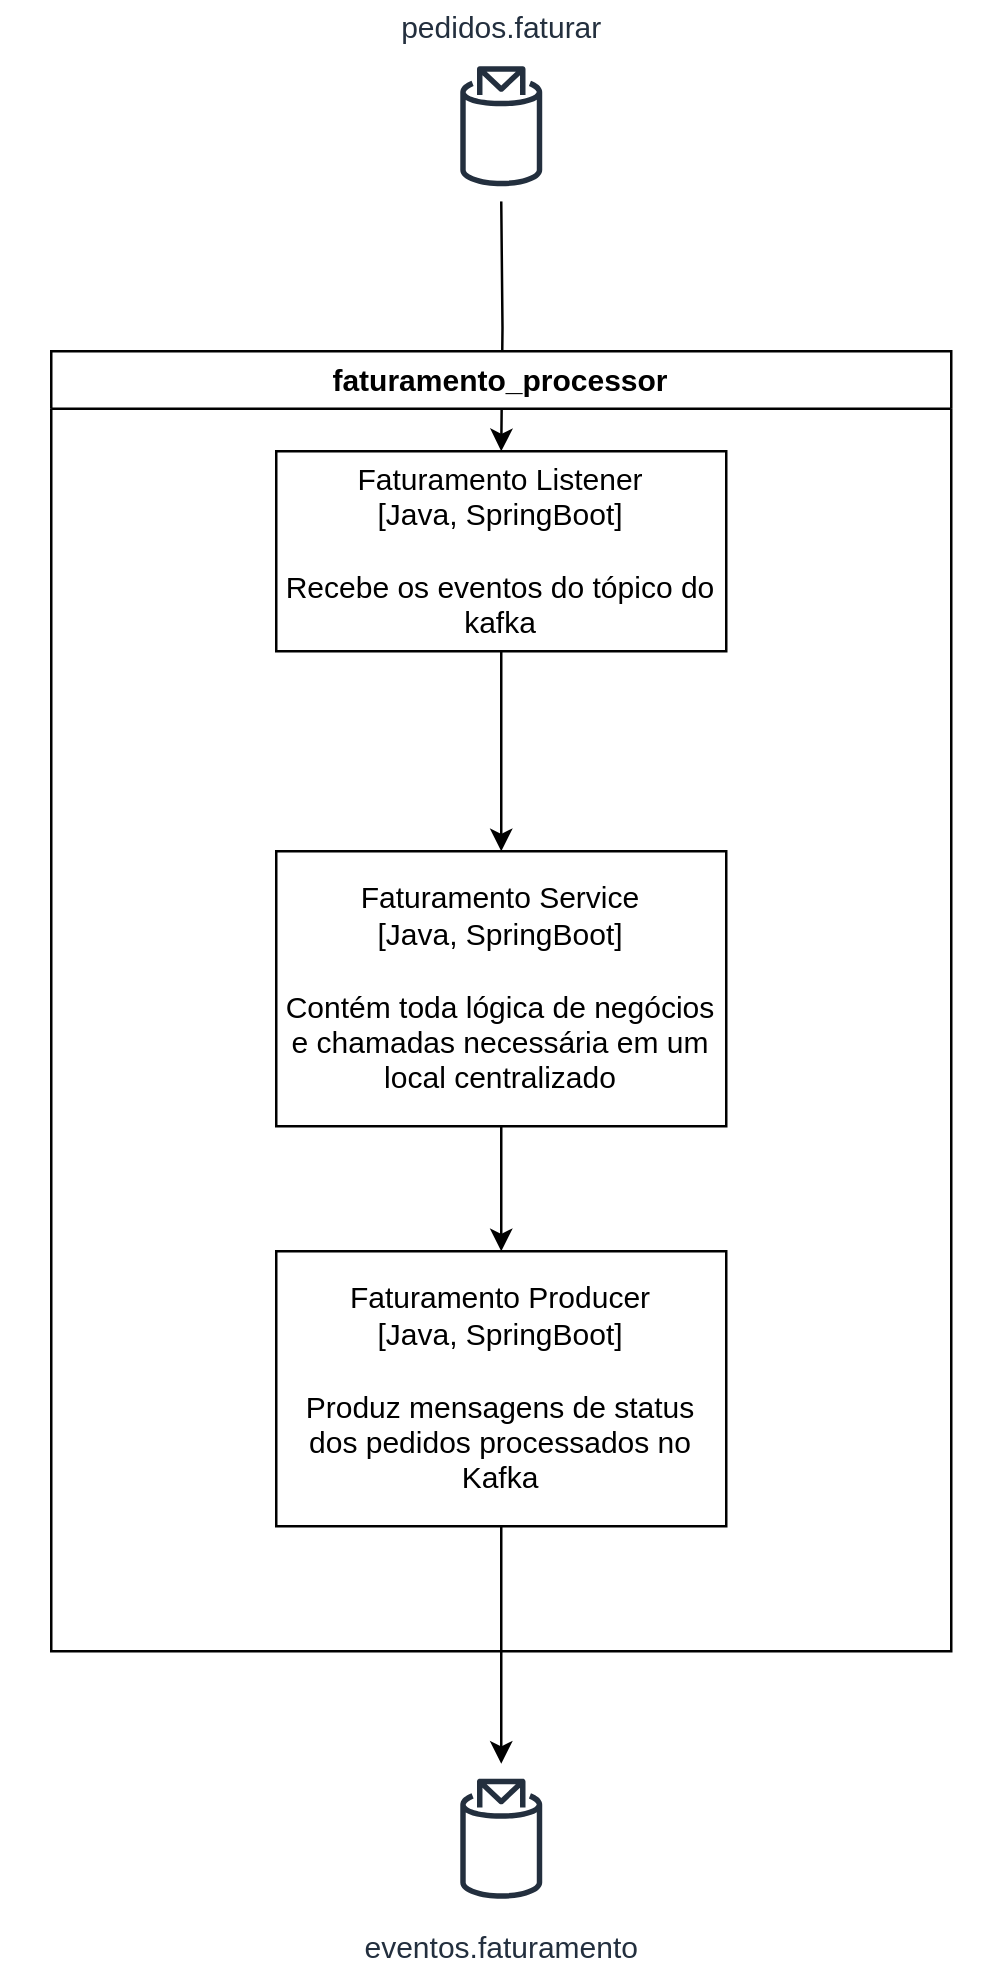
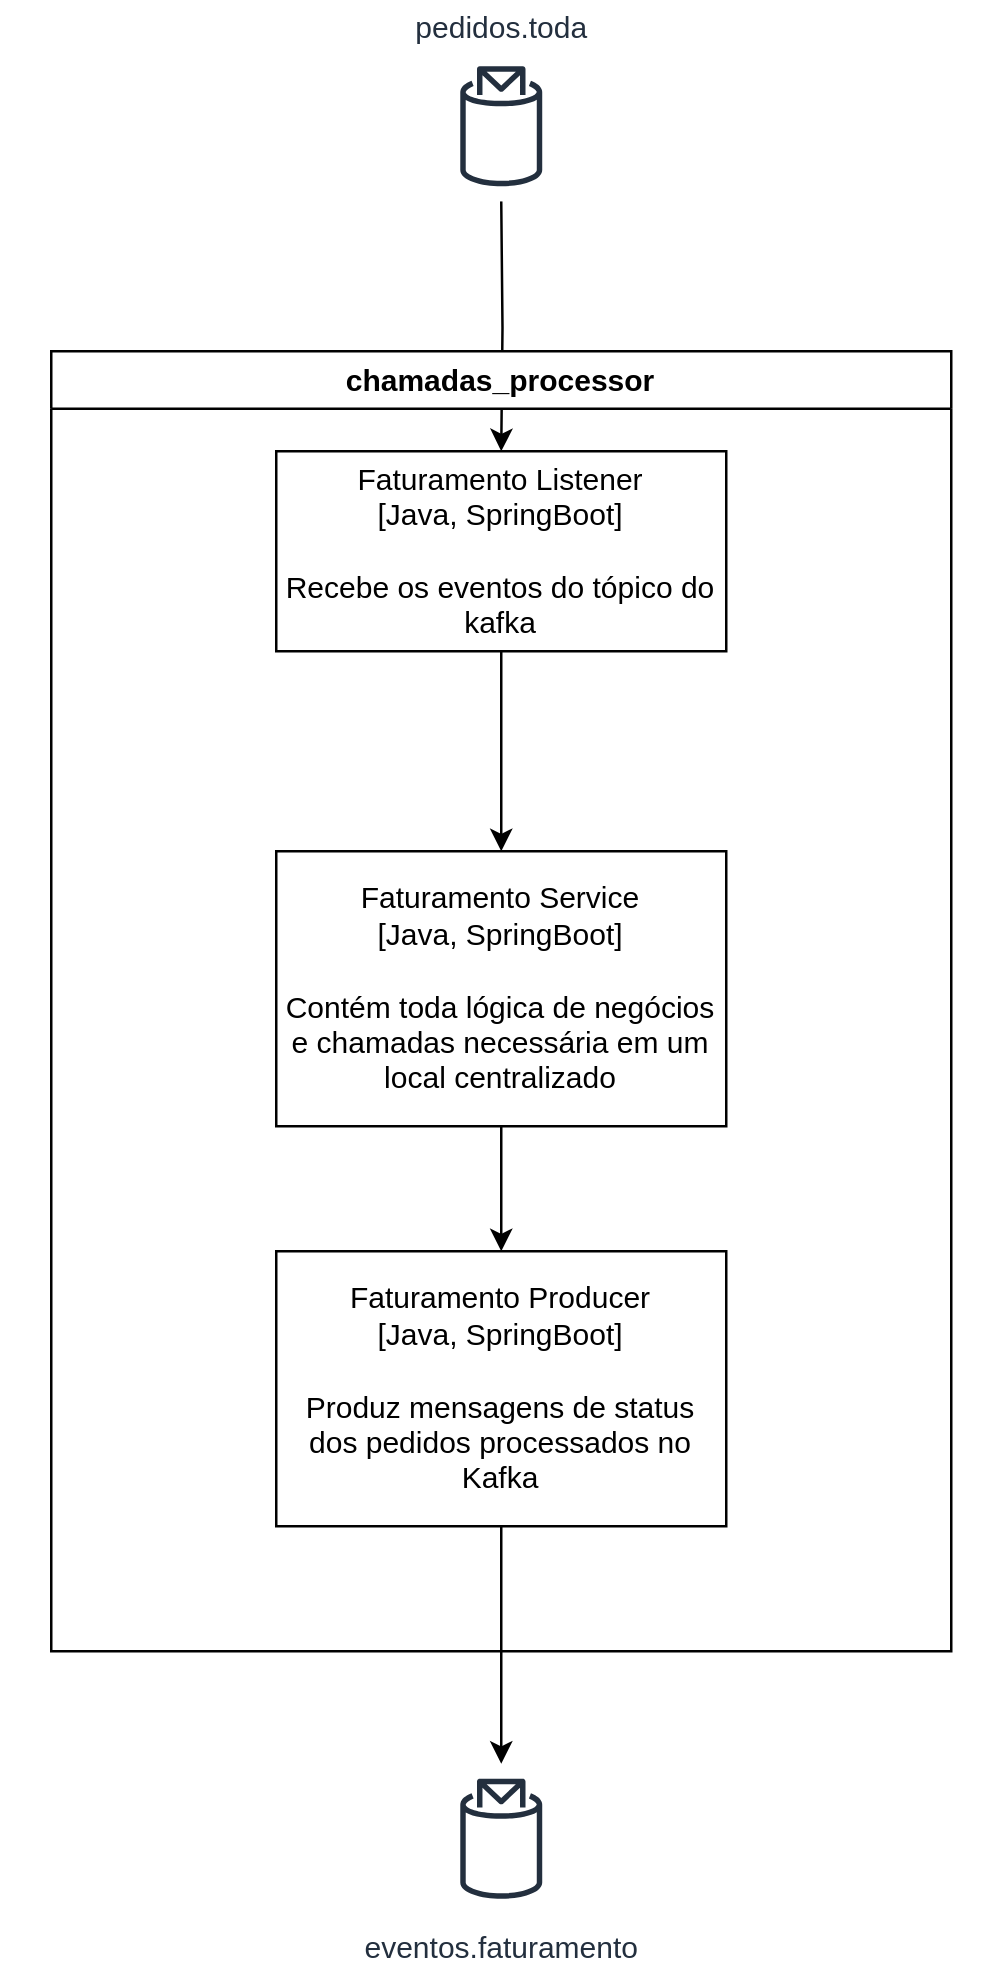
(503, 26) -> (503, 26)
(500, 381) -> (500, 381)
